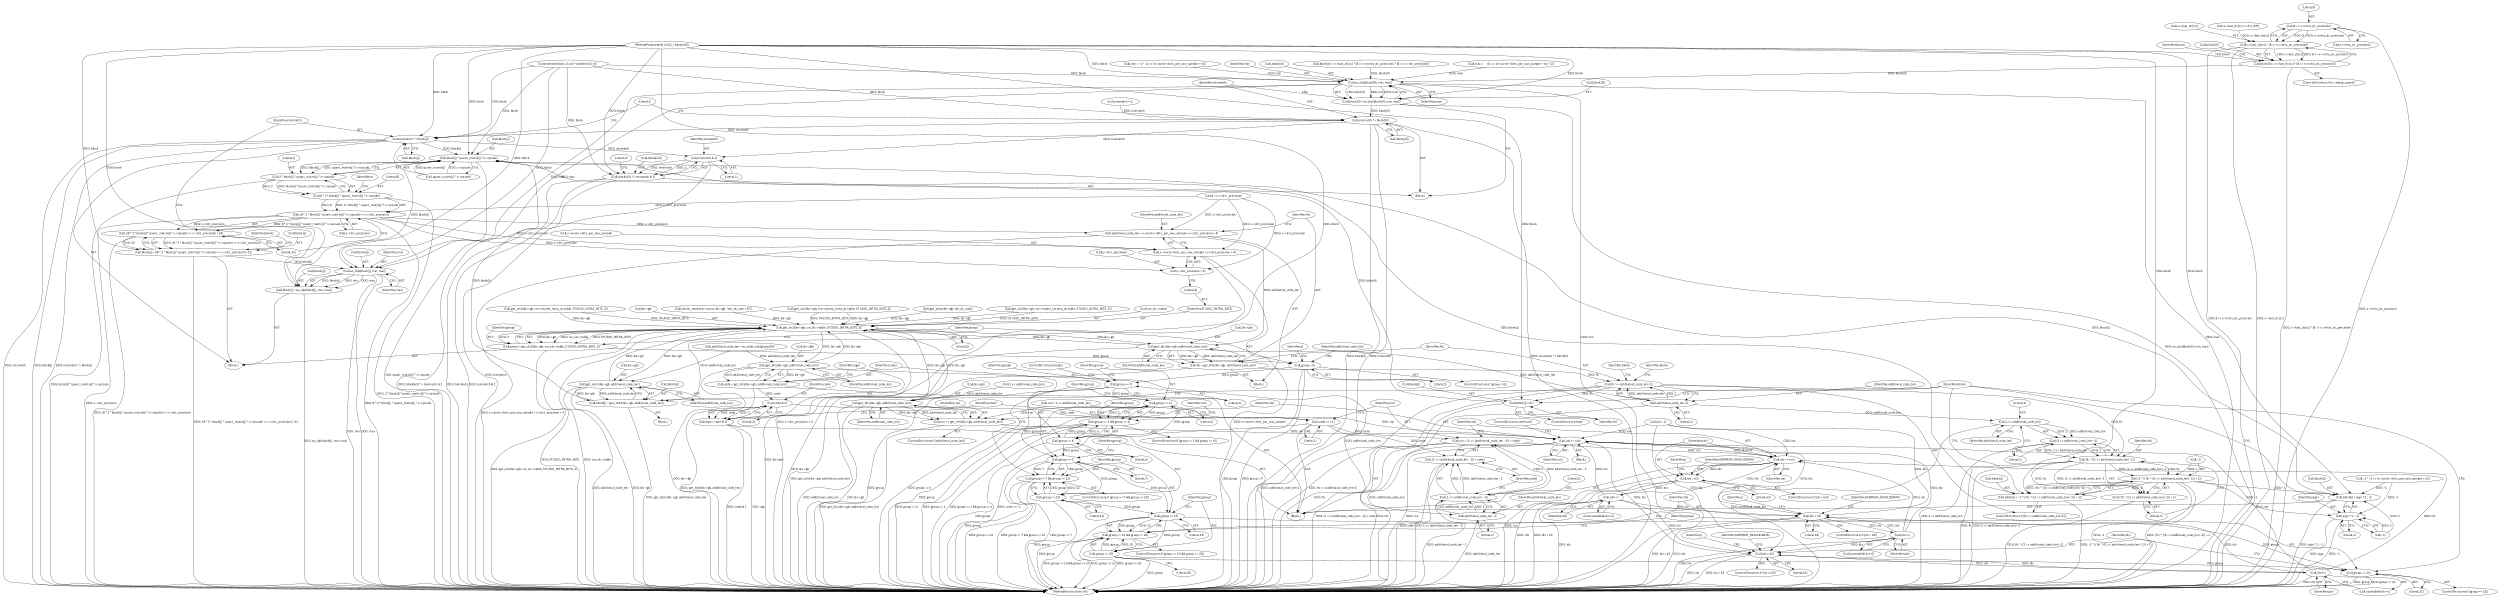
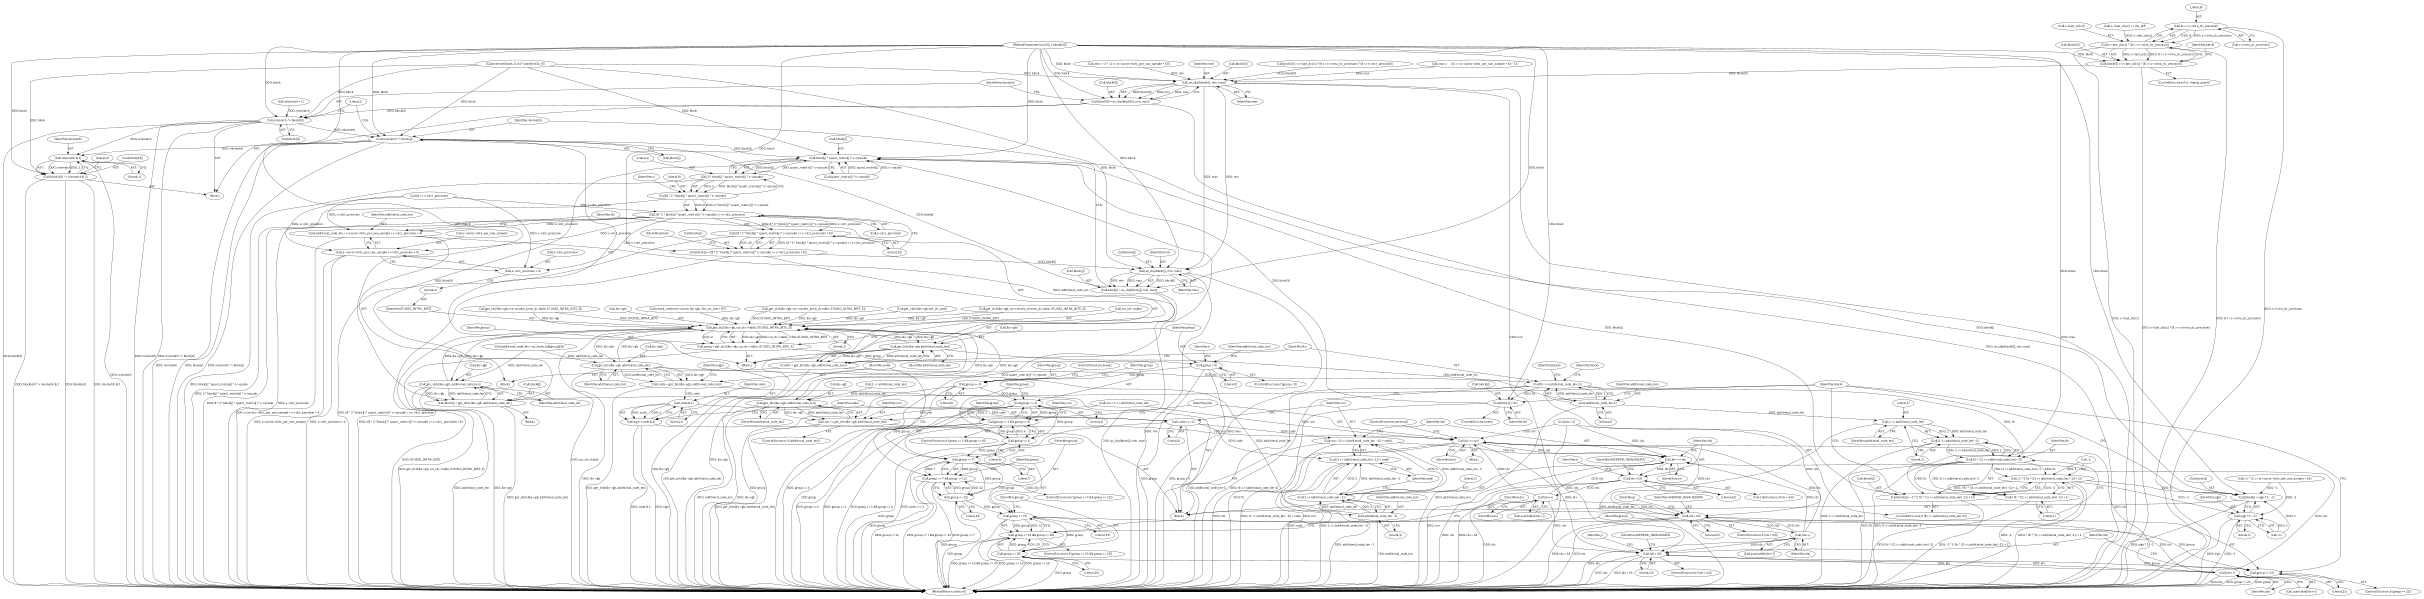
none -> (601, 48)
(1095, 488) -> (1032, 488)
none -> (1058, 559)
